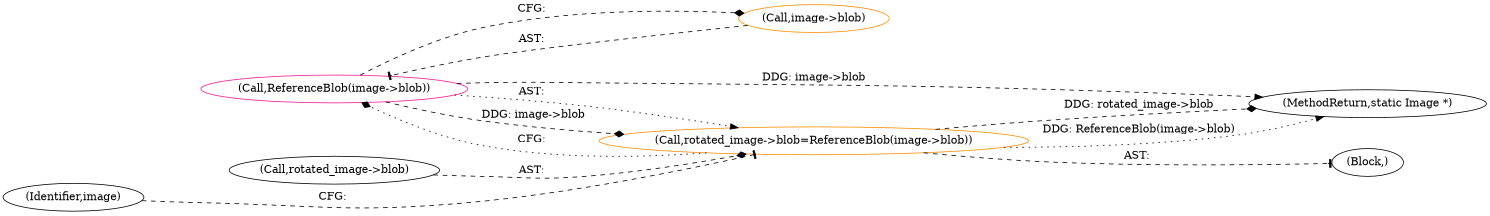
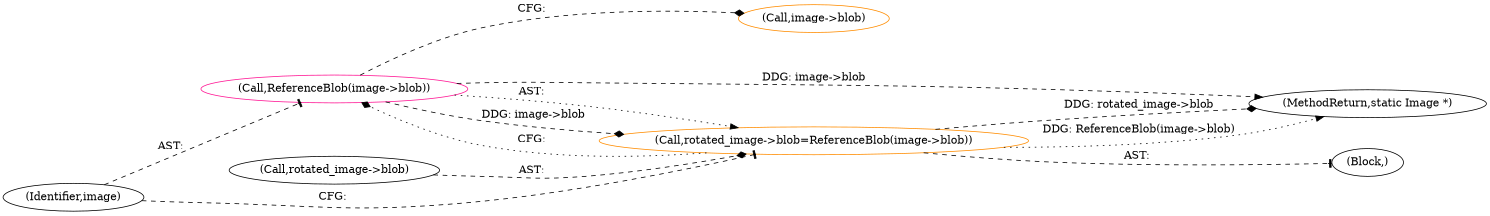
(569, 45) -> (201, 144)
